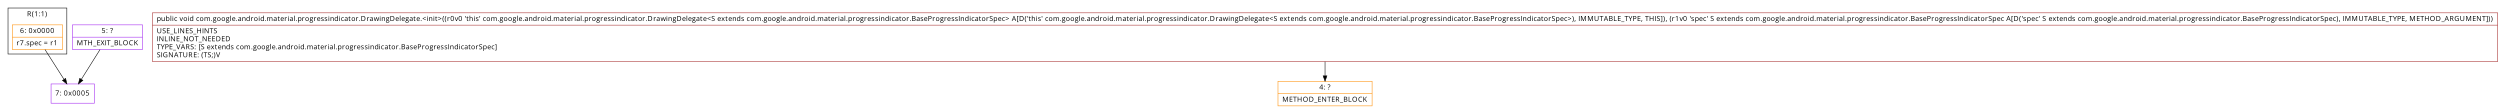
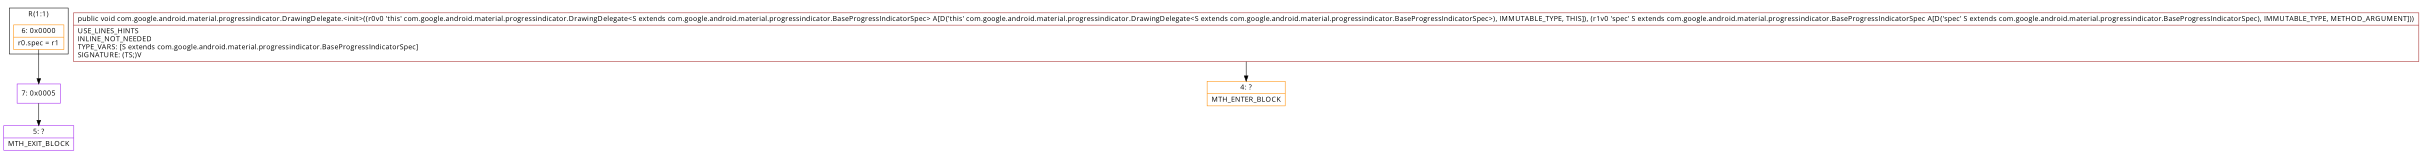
(37, 43) -> (39, 43)
(91, 64) -> (39, 112)
(1325, 99) -> (1246, 99)
